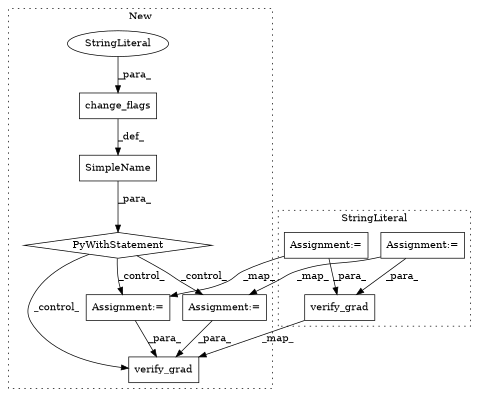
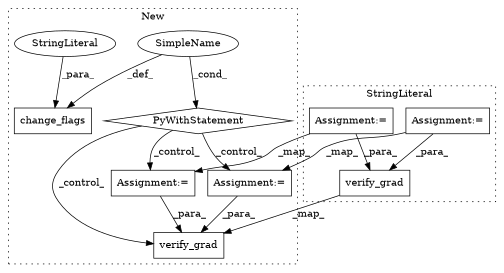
(118, 133) -> (116, 76)
(118, 168) -> (188, 44)
(134, 199) -> (210, 75)
